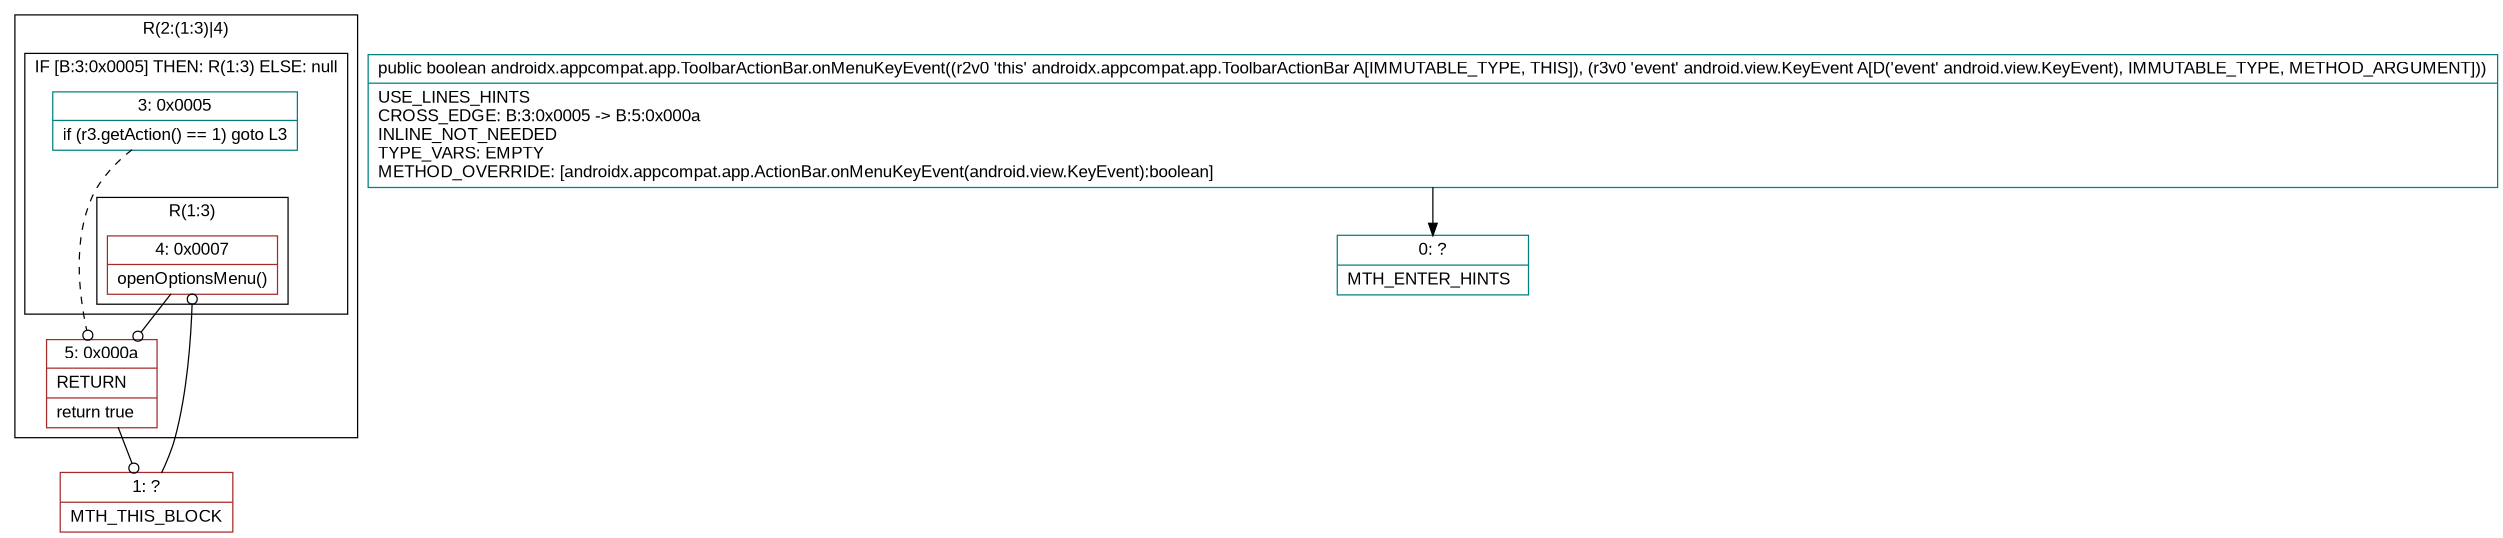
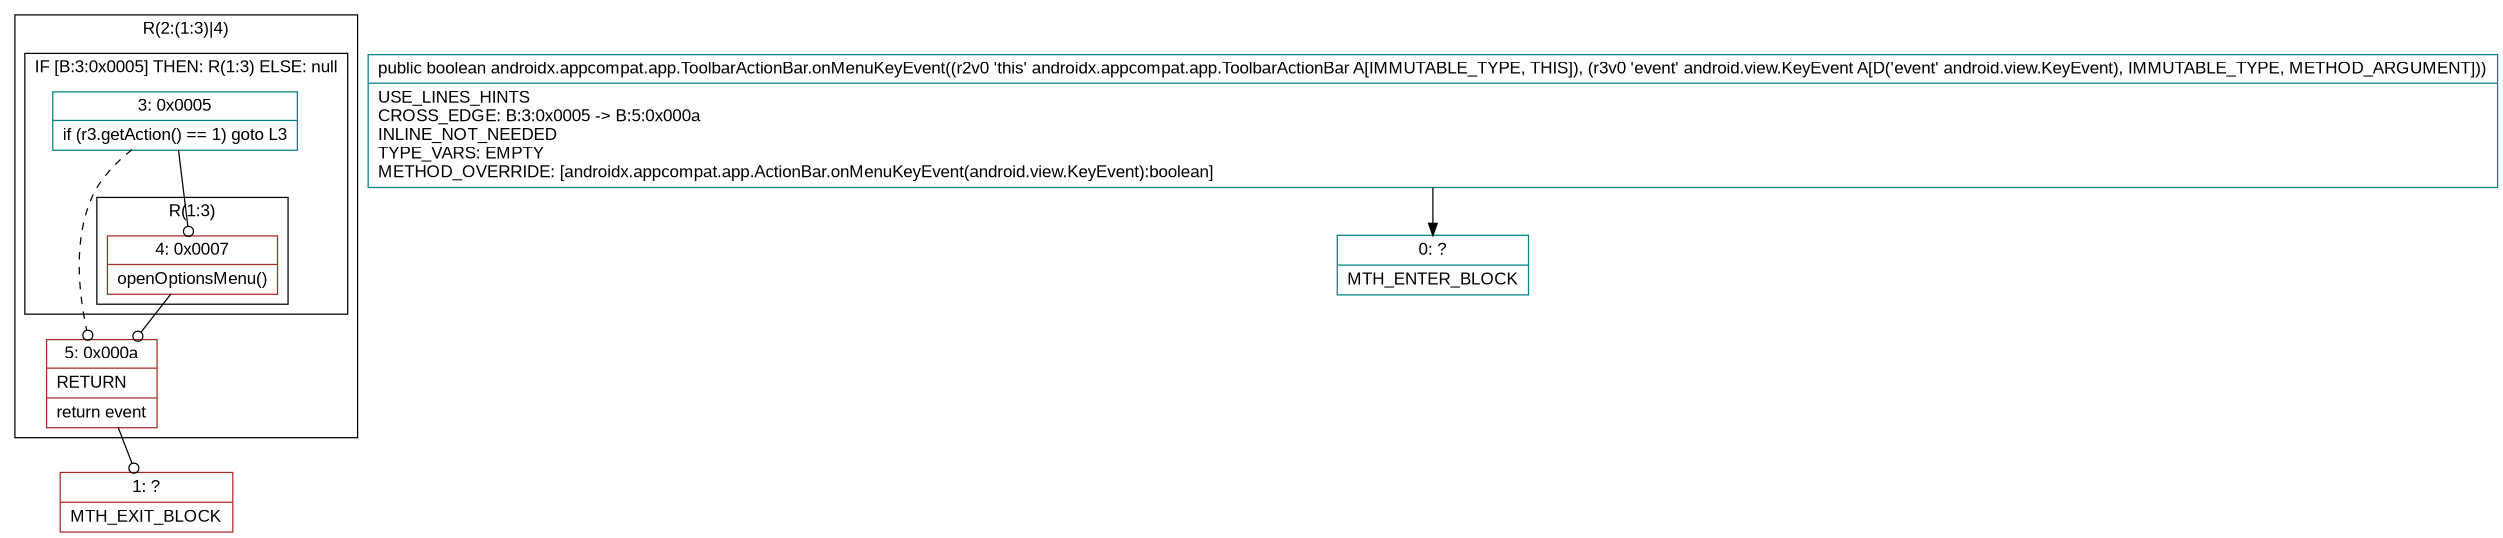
(1429, 279) -> (1433, 279)
(185, 390) -> (183, 188)
(96, 412) -> (102, 412)
(147, 517) -> (146, 517)
